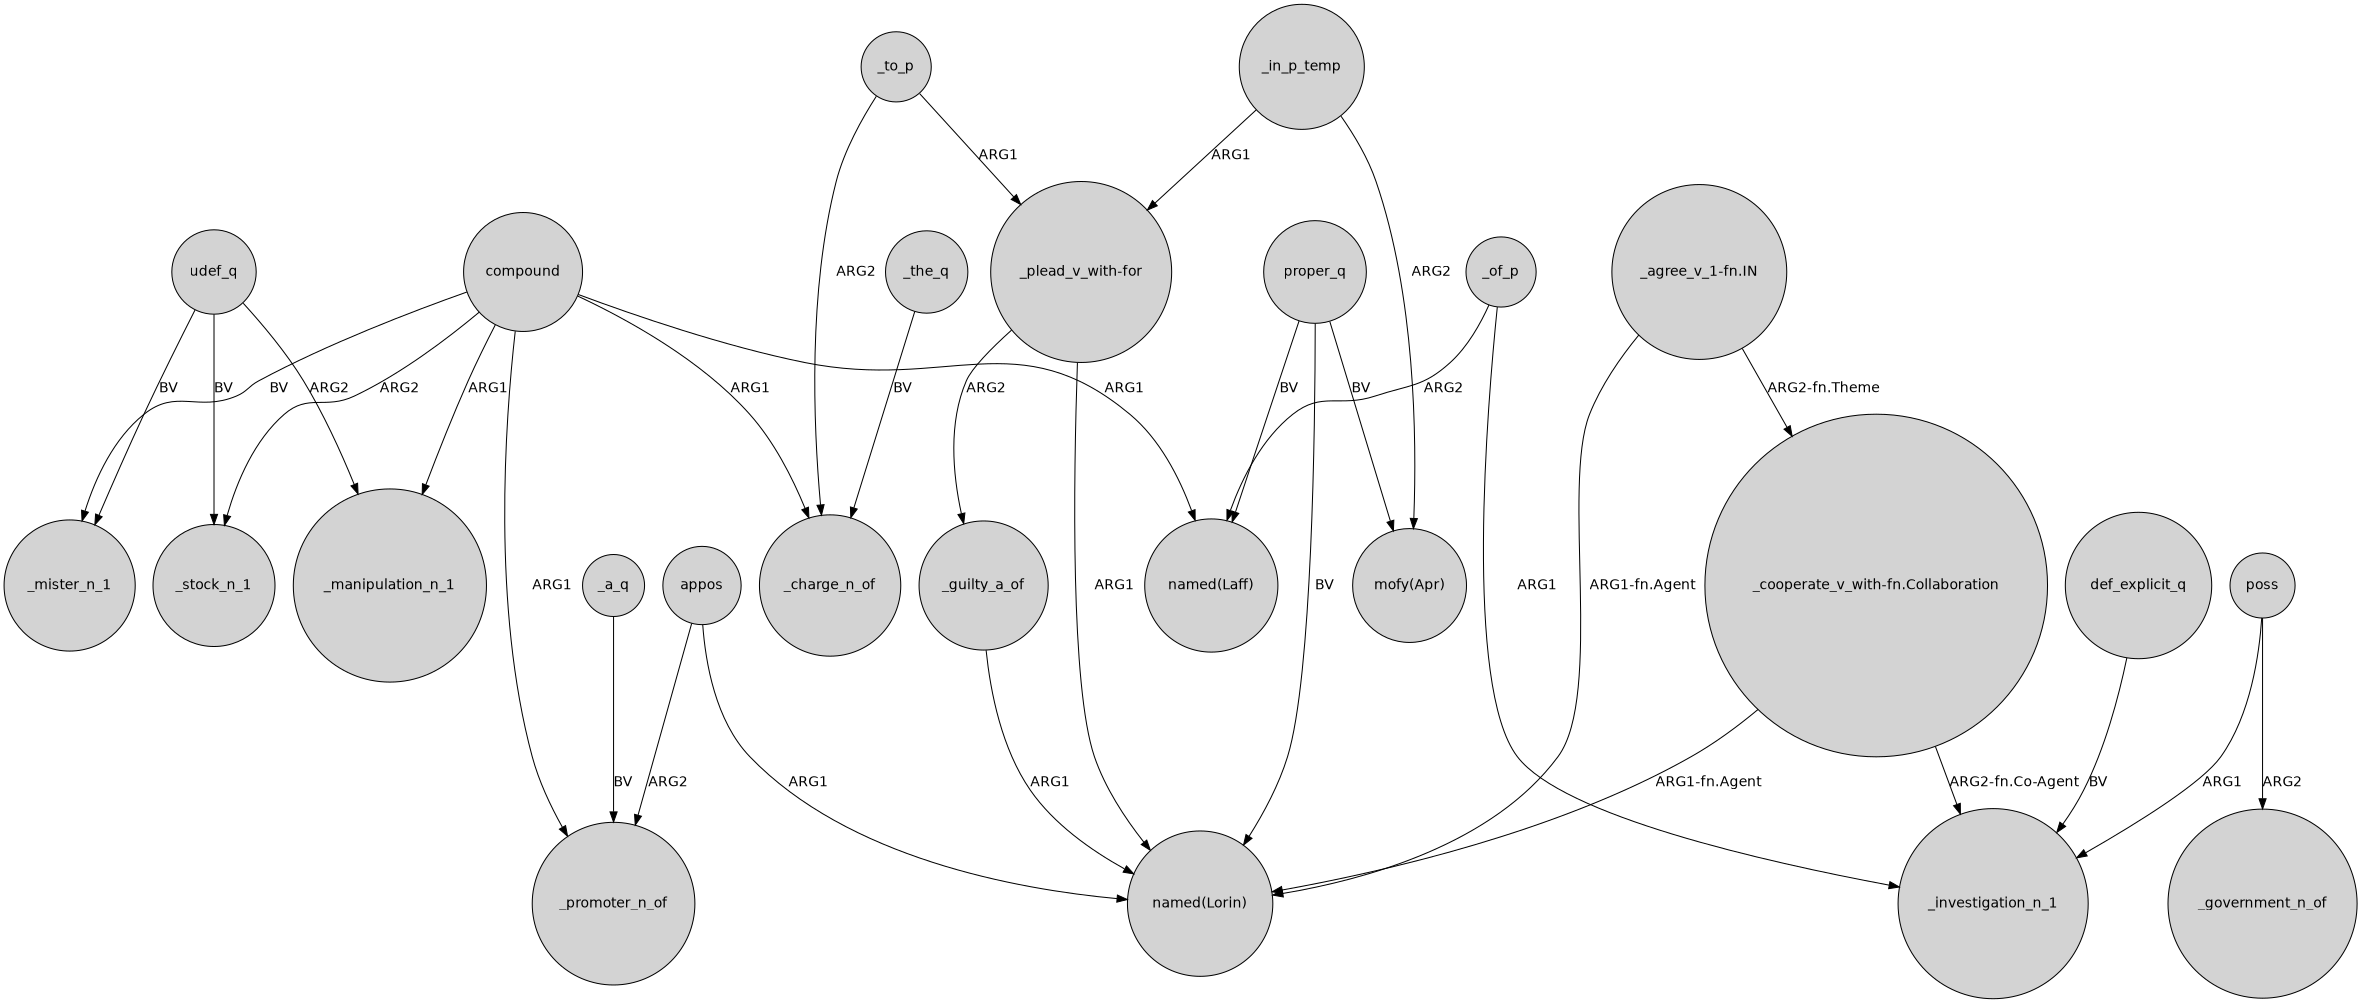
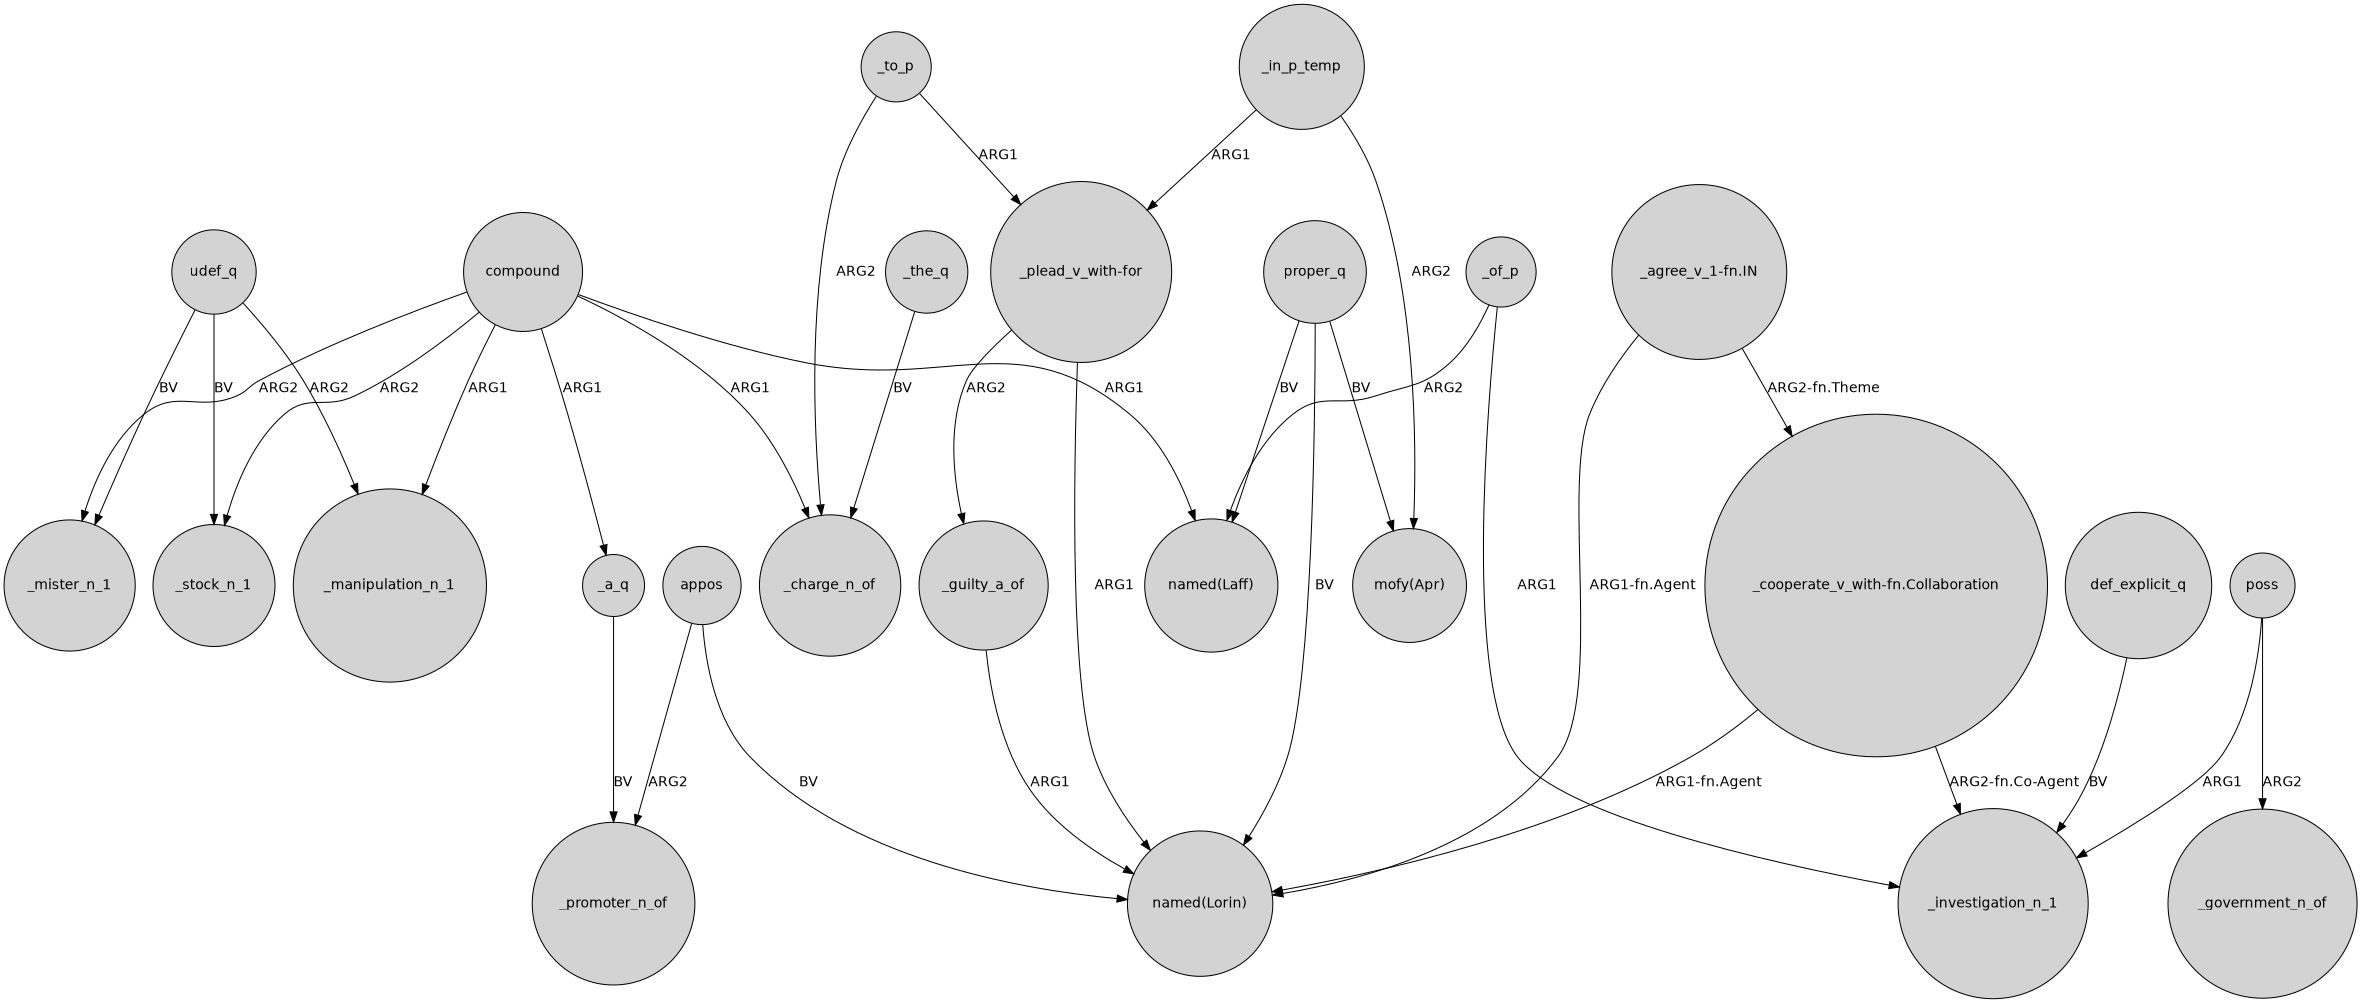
(279, 388) -> (279, 388)
(507, 583) -> (574, 436)
(809, 783) -> (809, 783)
